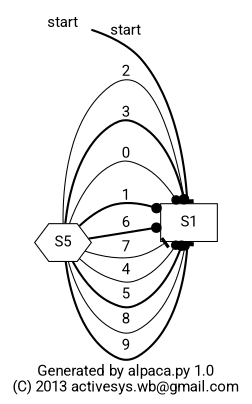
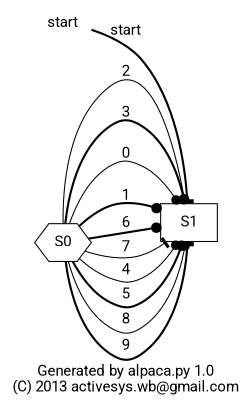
(63, 243) -> (63, 243)
